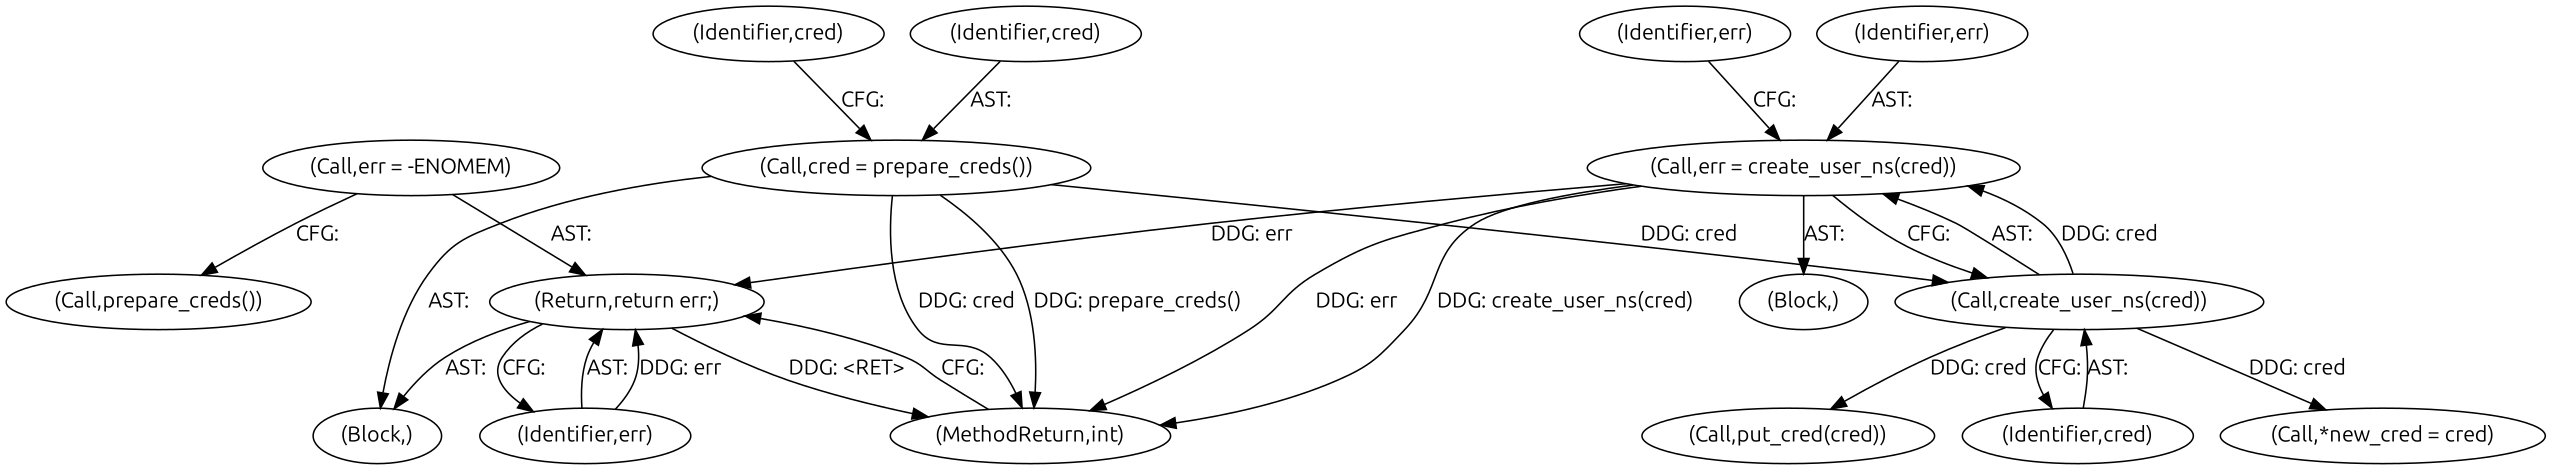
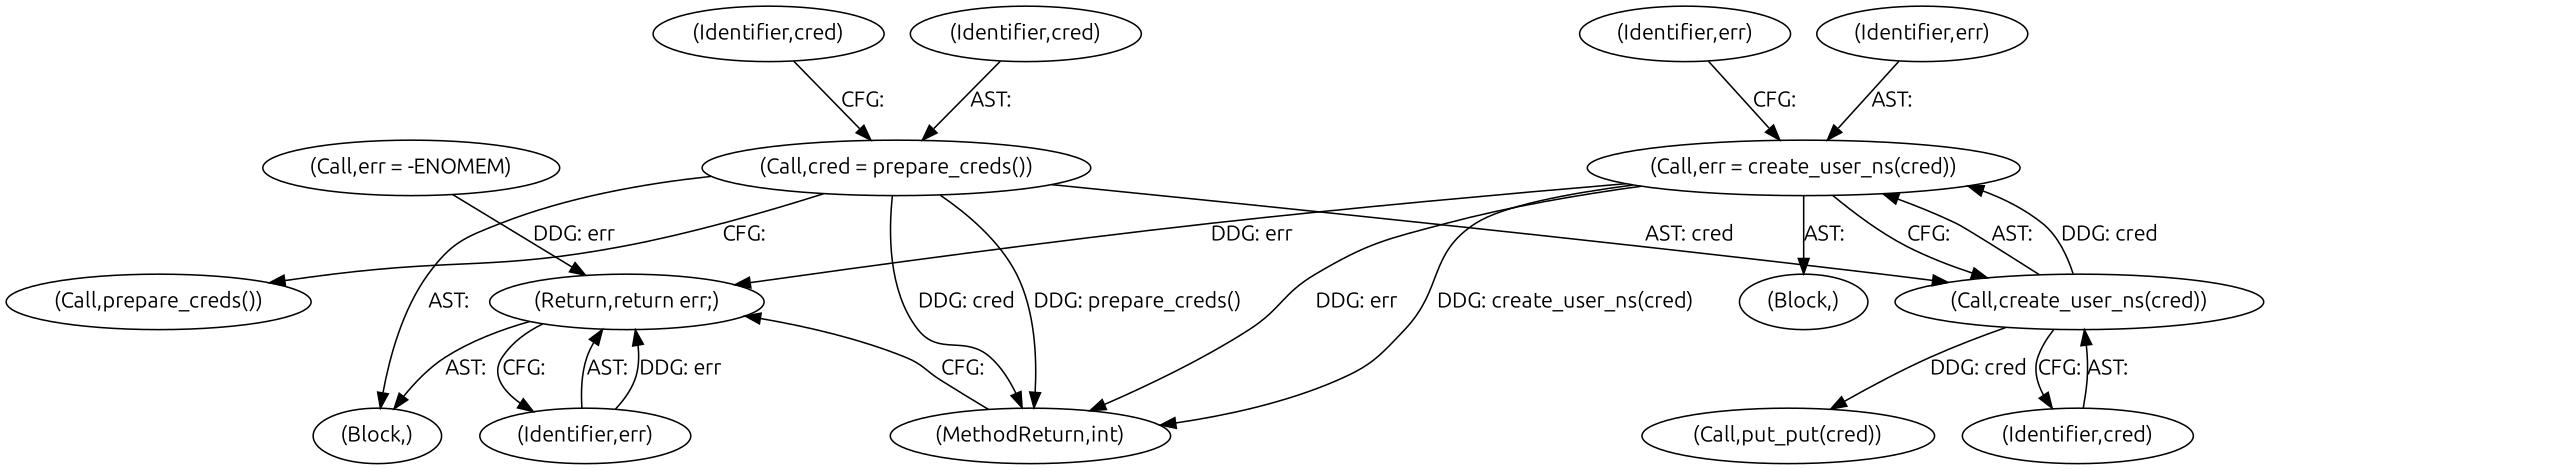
(285, 229) -> (571, 255)
(575, 235) -> (575, 235)
(1690, 235) -> (1690, 235)
(789, 380) -> none
(1788, 436) -> (1788, 436)
(2383, 436) -> none
